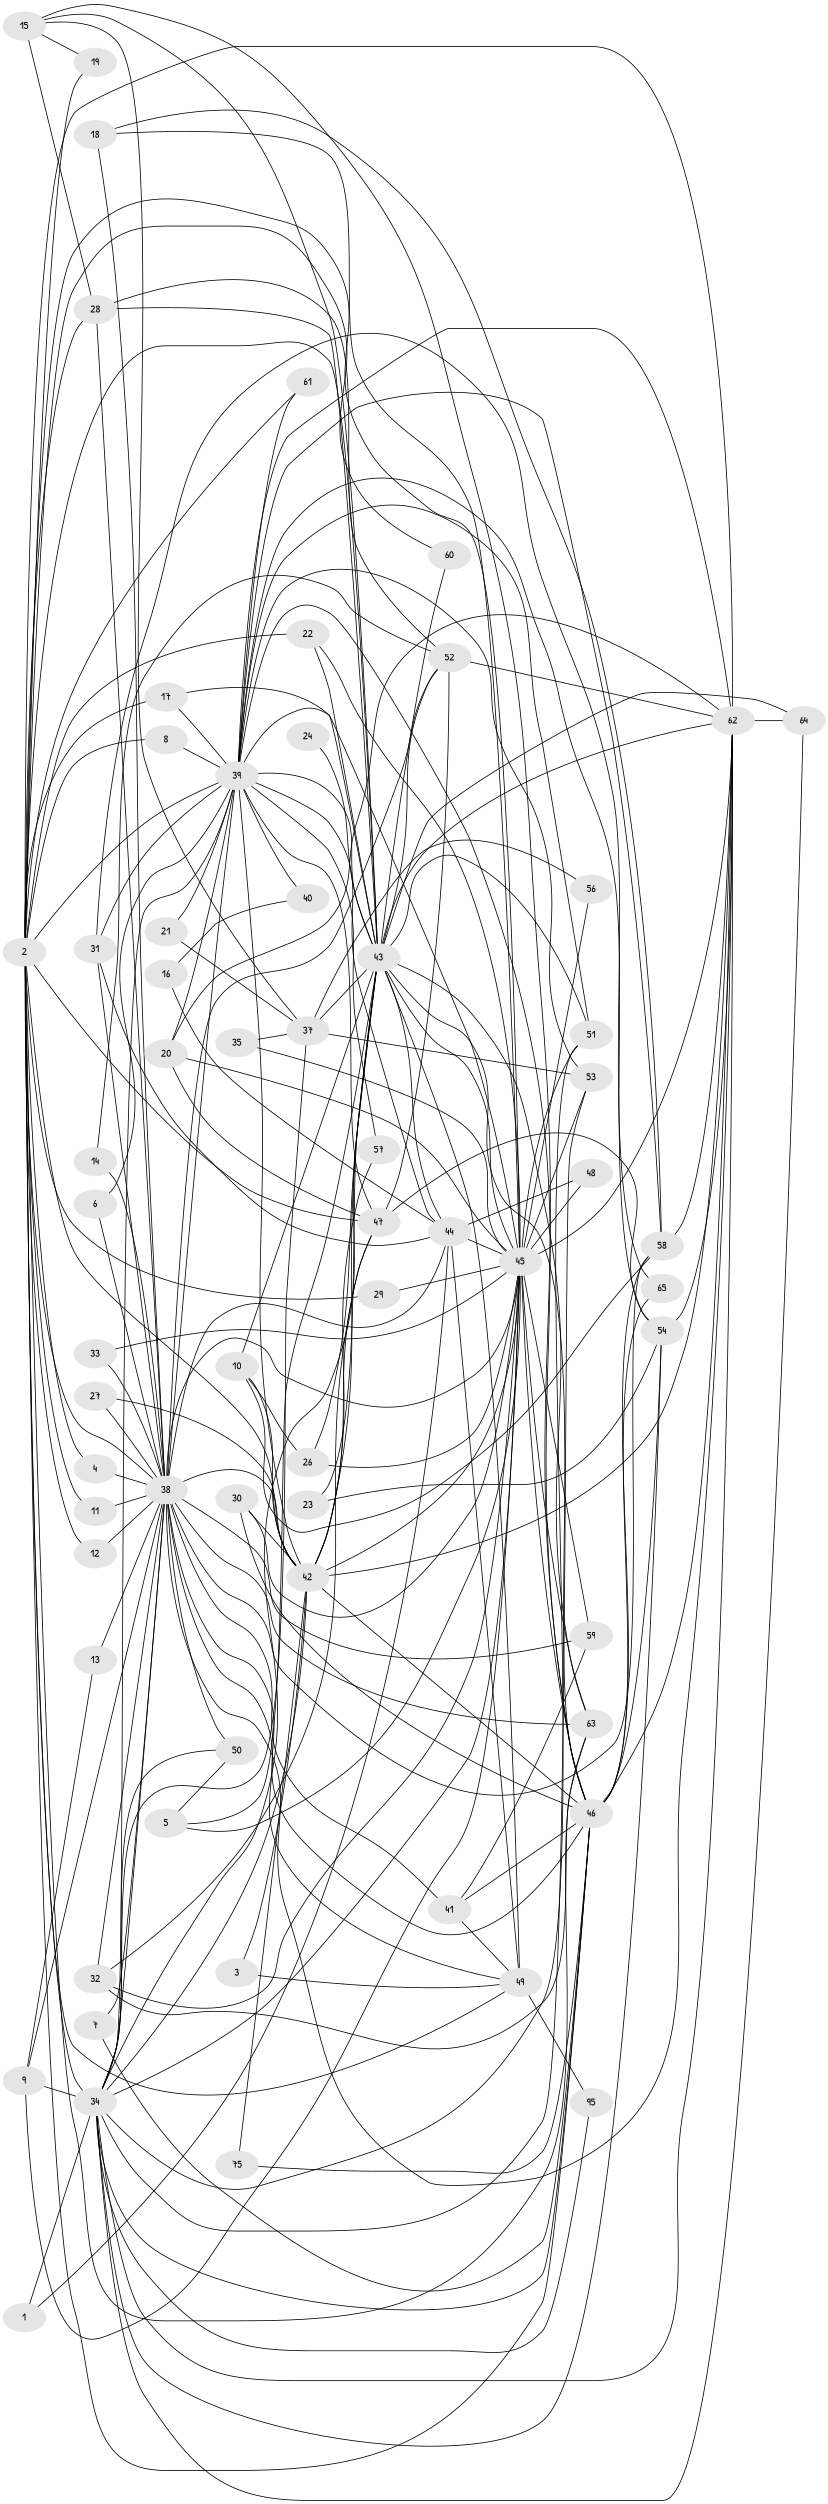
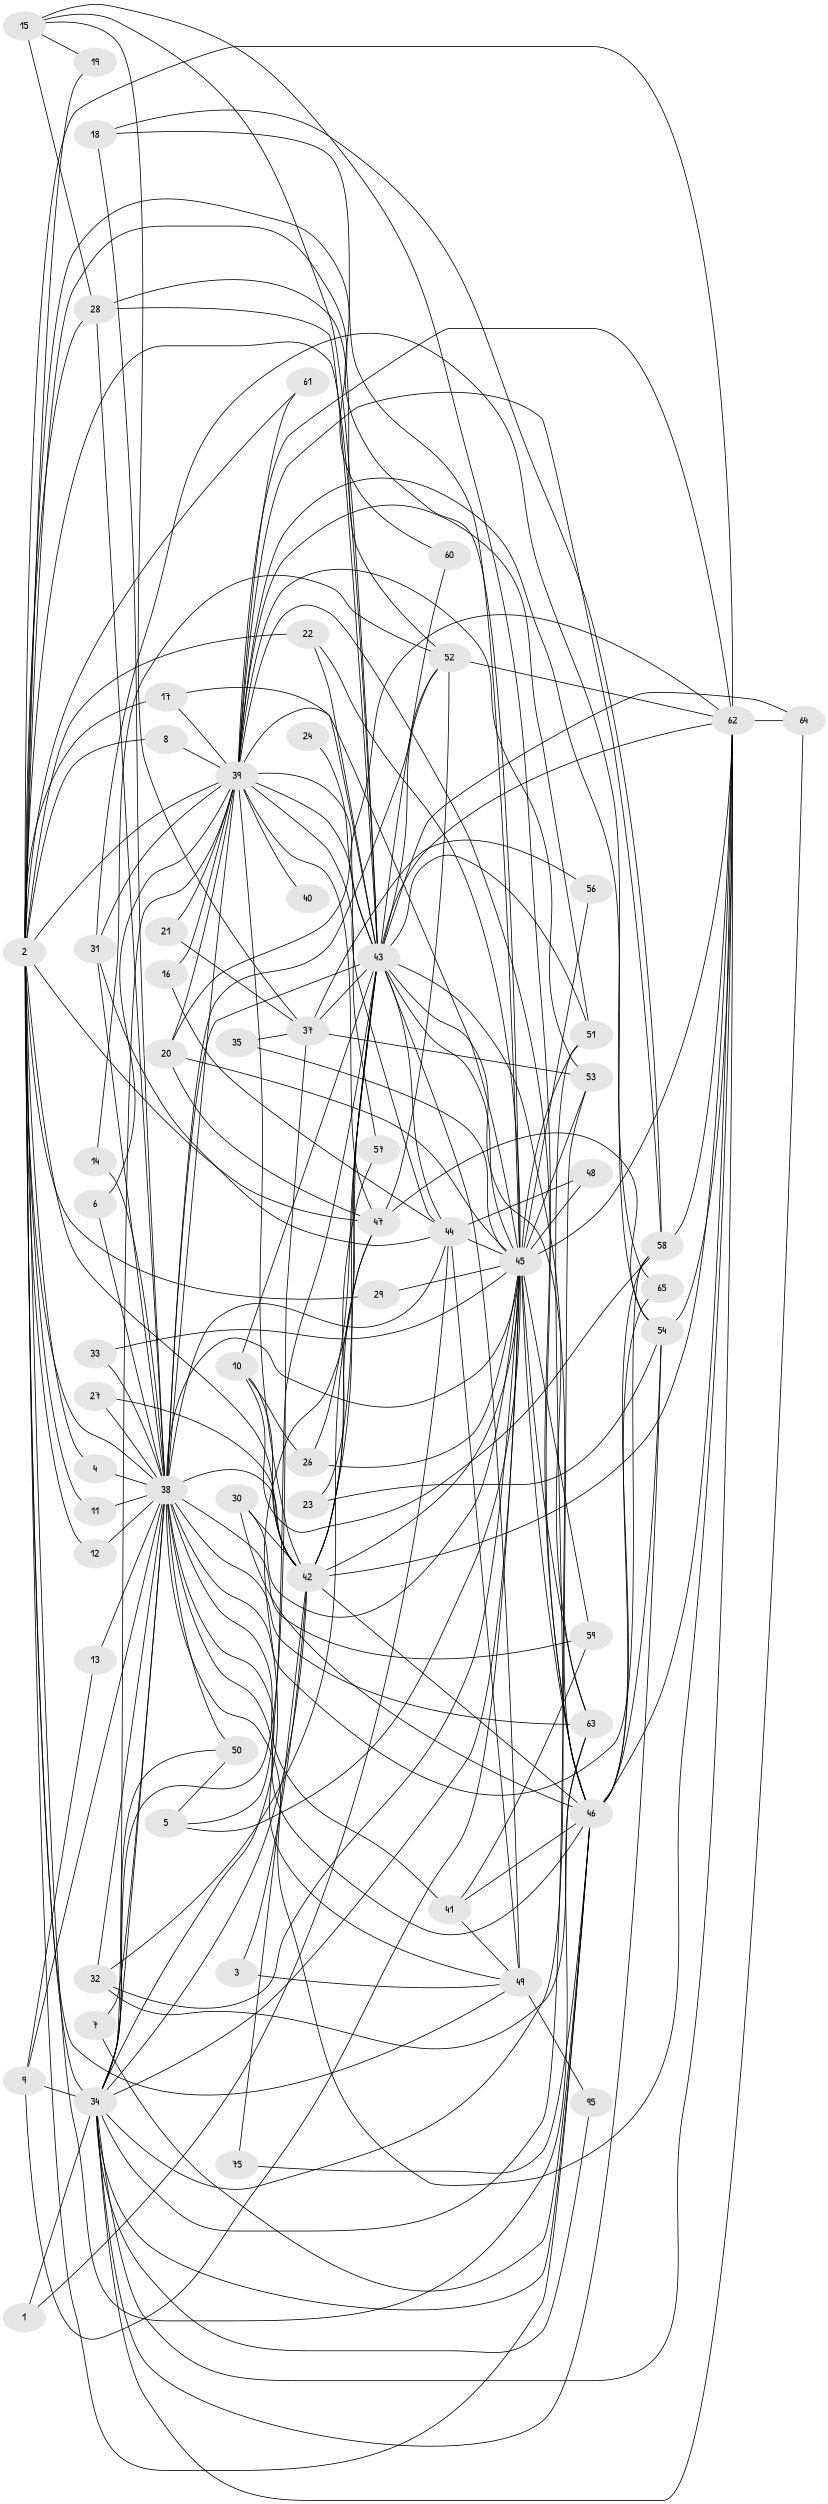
(228, 918) -> (210, 878)
none -> (217, 1021)
